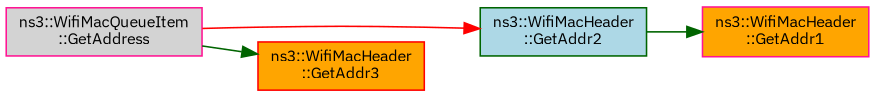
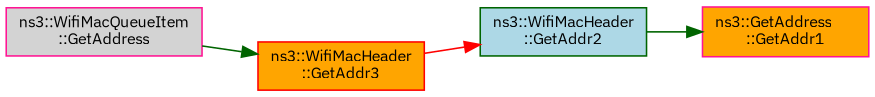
(333, 26) -> (444, 50)
(786, 32) -> (786, 32)
